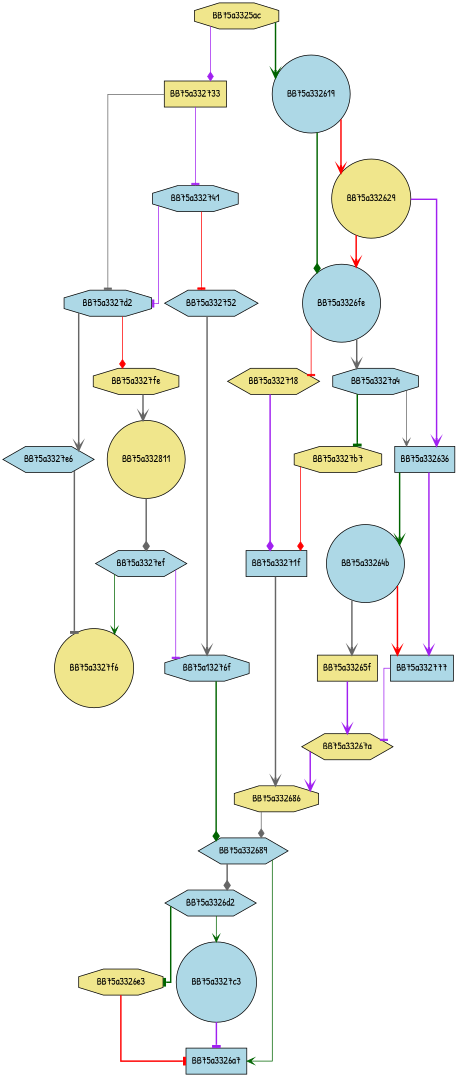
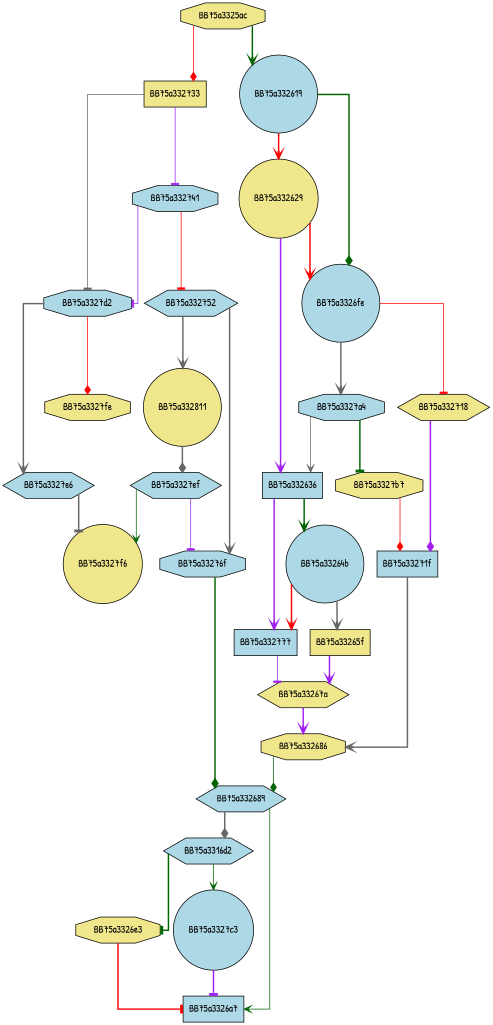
(210, 49) -> (193, 49)
(143, 404) -> (183, 339)
(207, 668) -> (203, 564)
(261, 820) -> (274, 770)
(211, 903) -> (208, 851)
